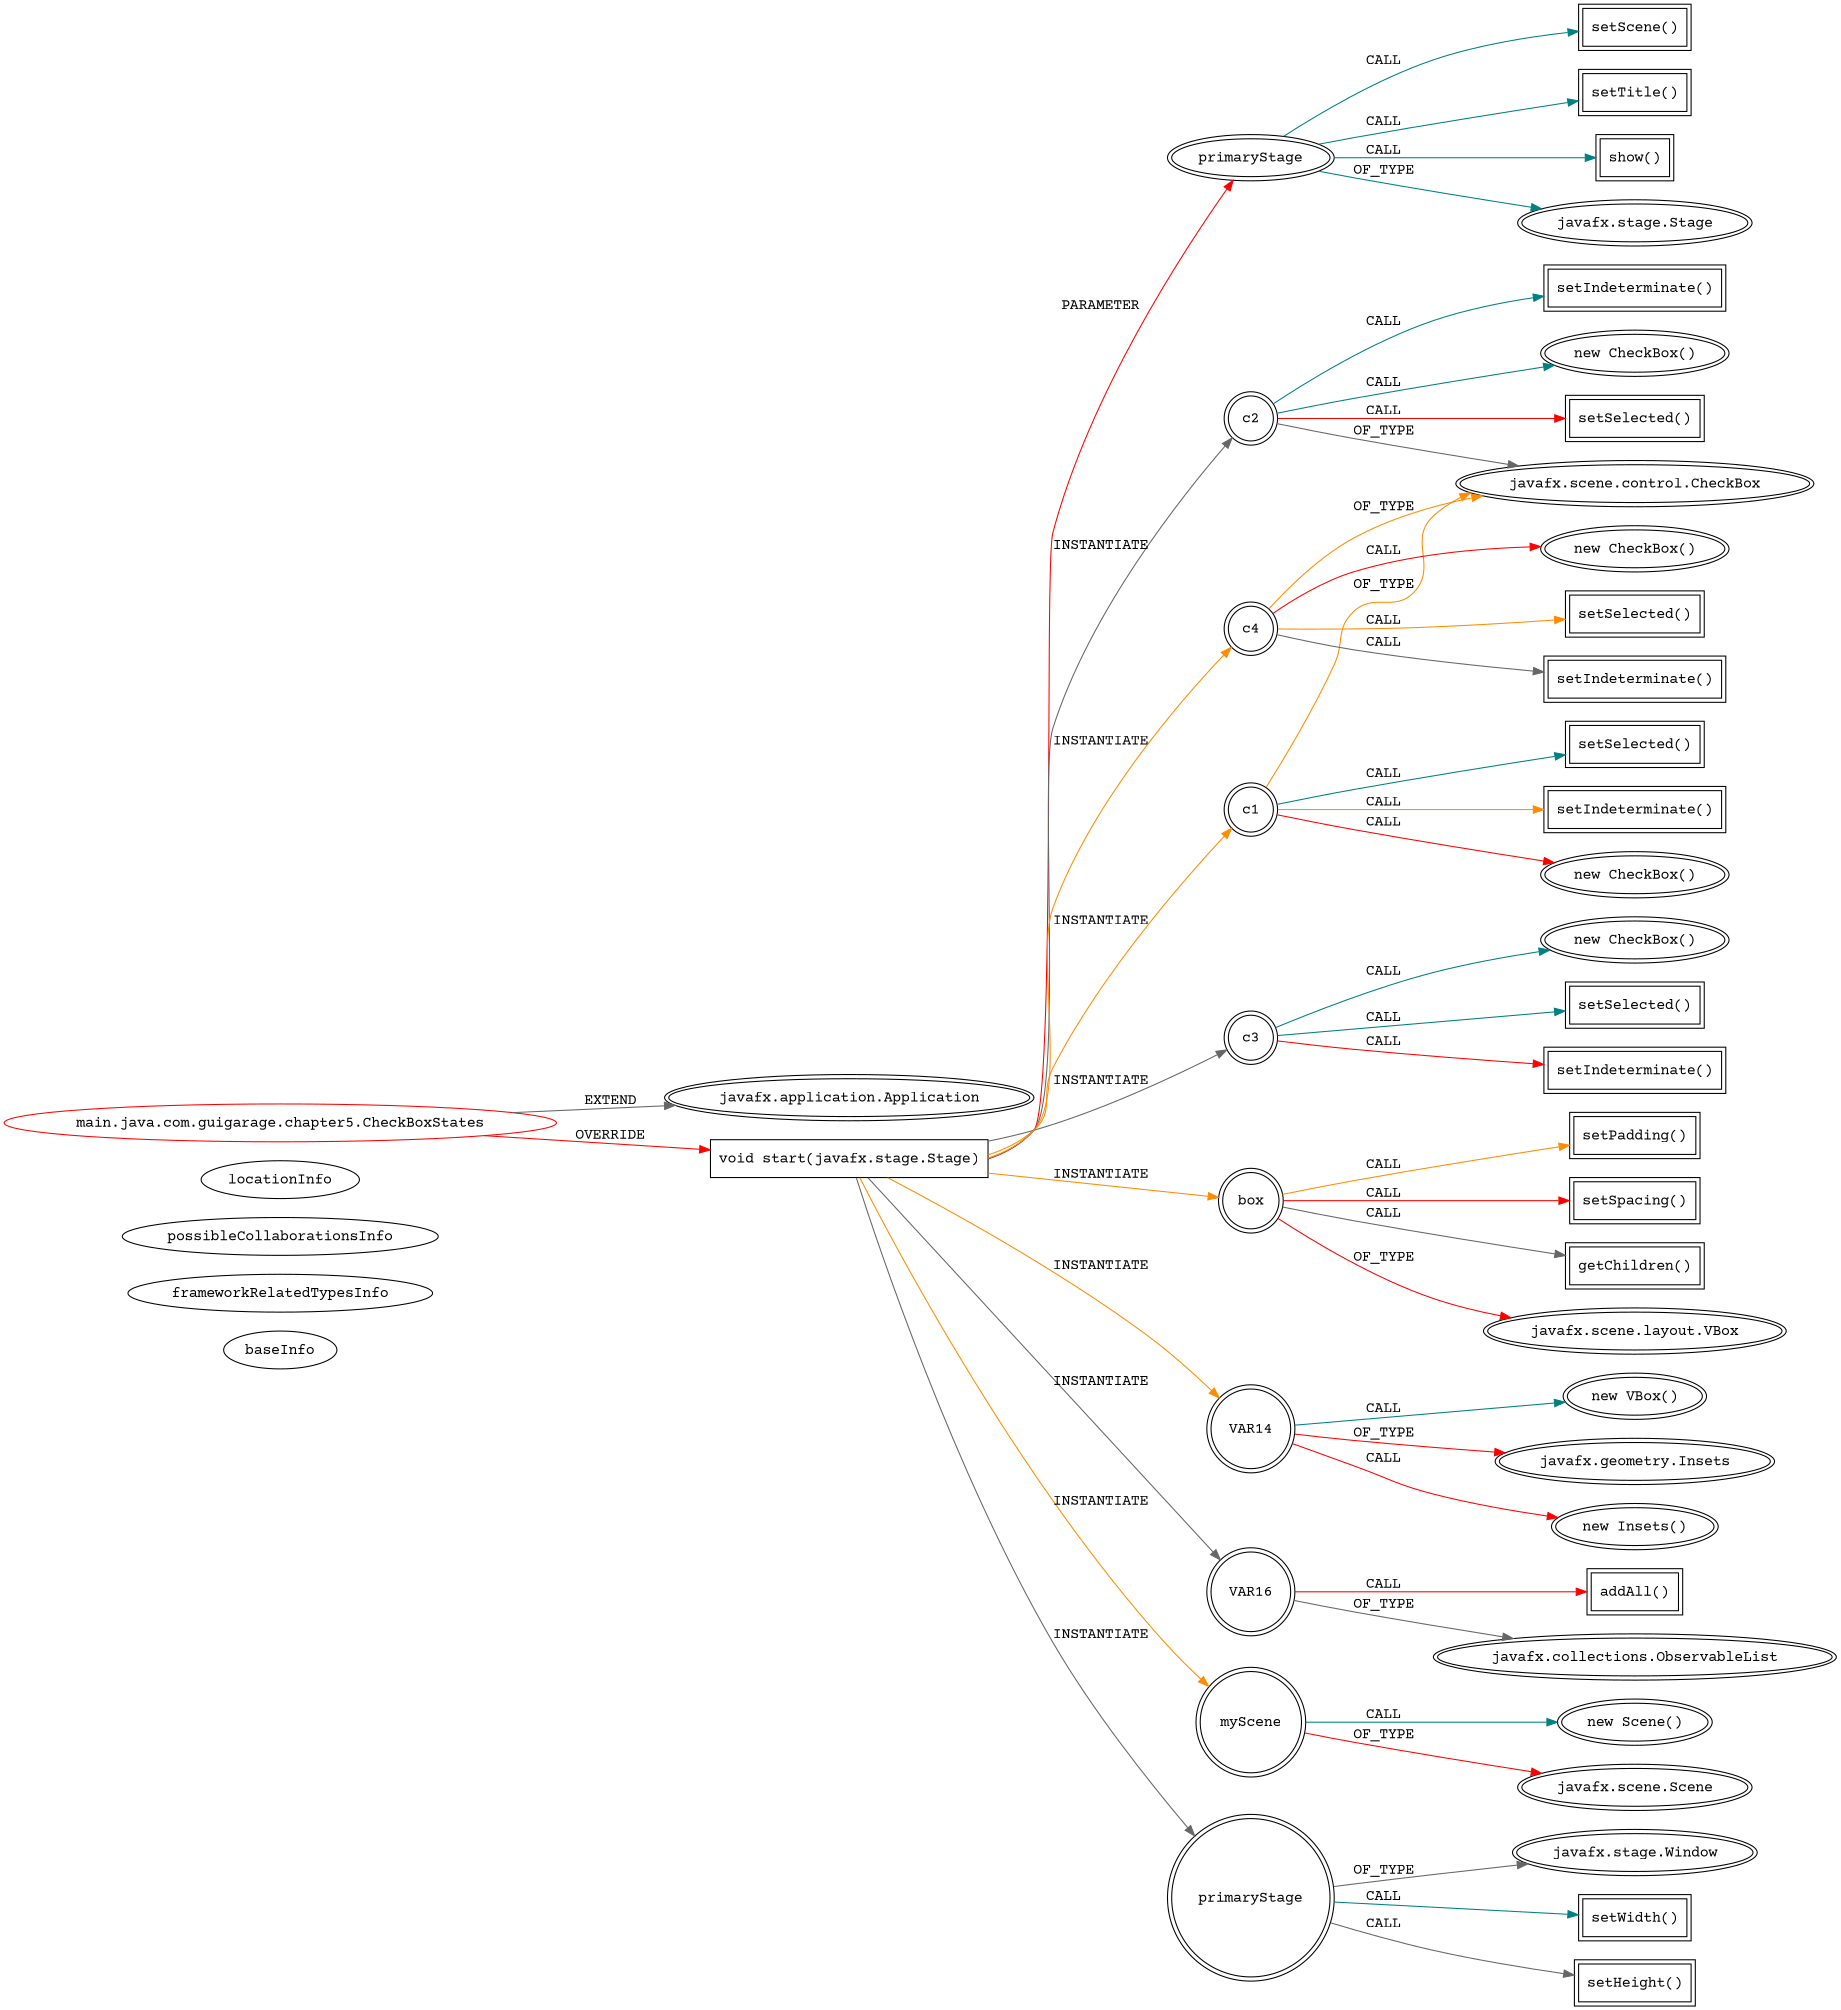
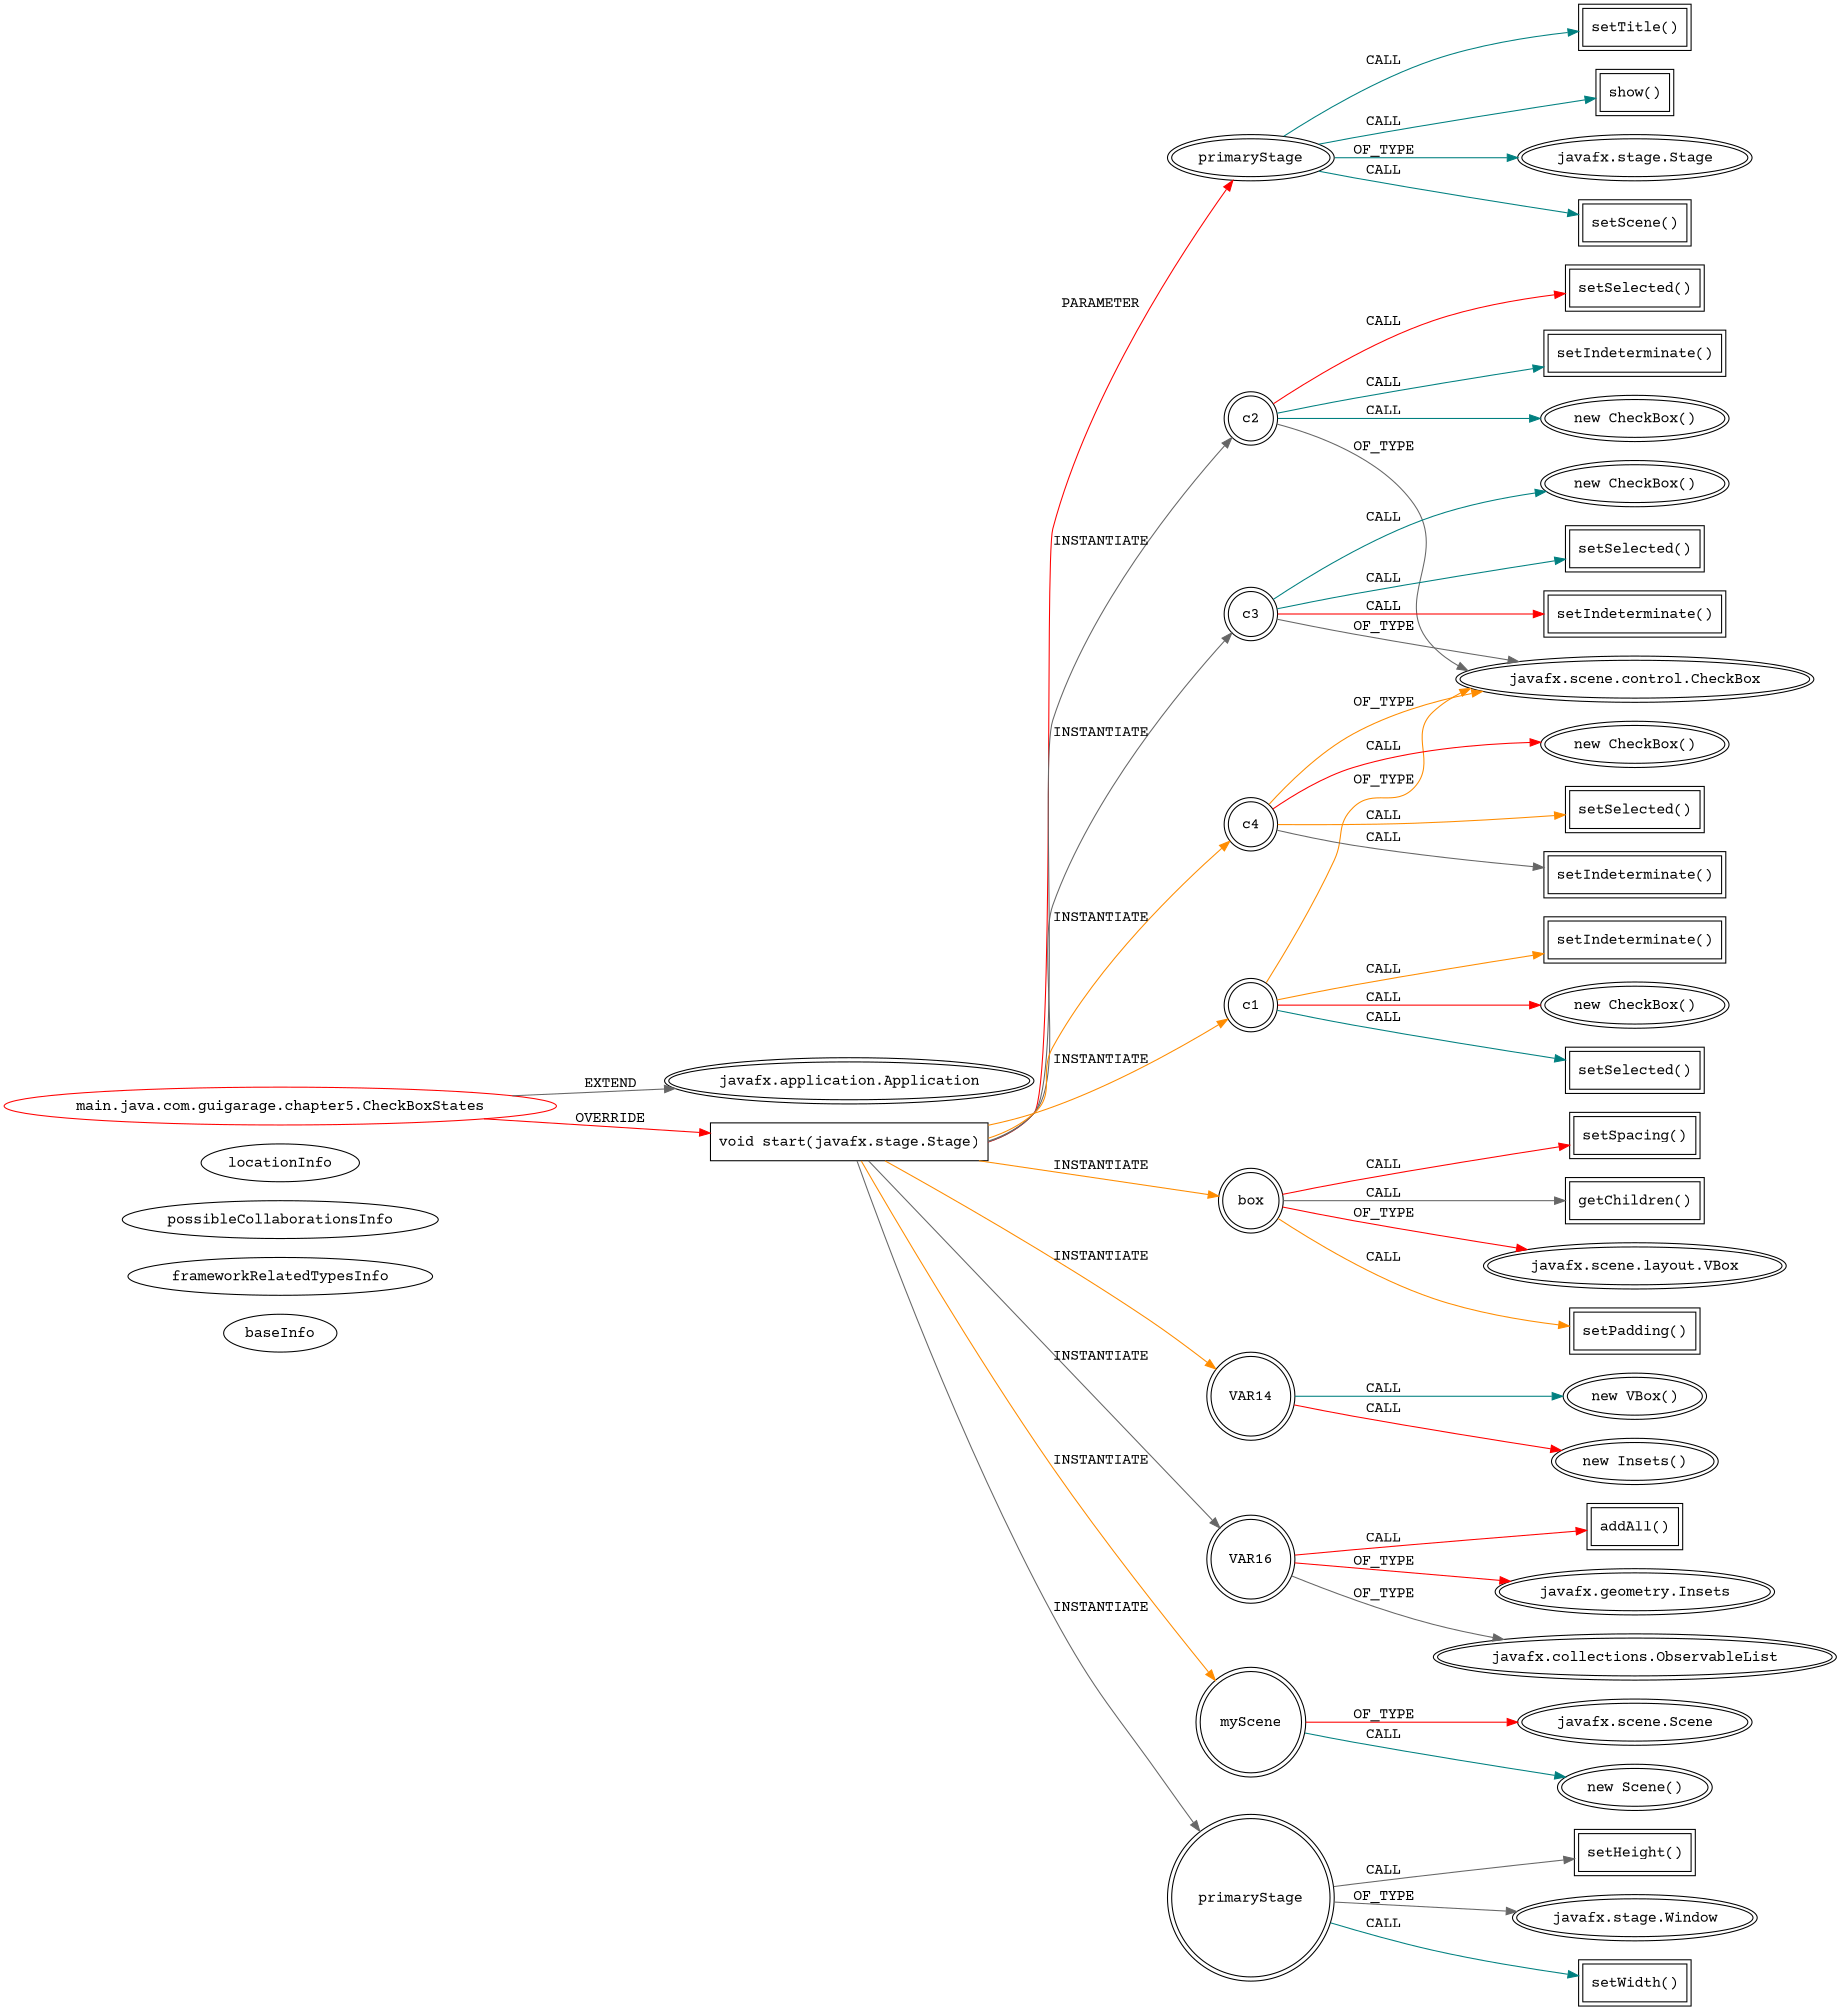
none -> (1392, 641)
(1395, 1444) -> (1397, 1572)
